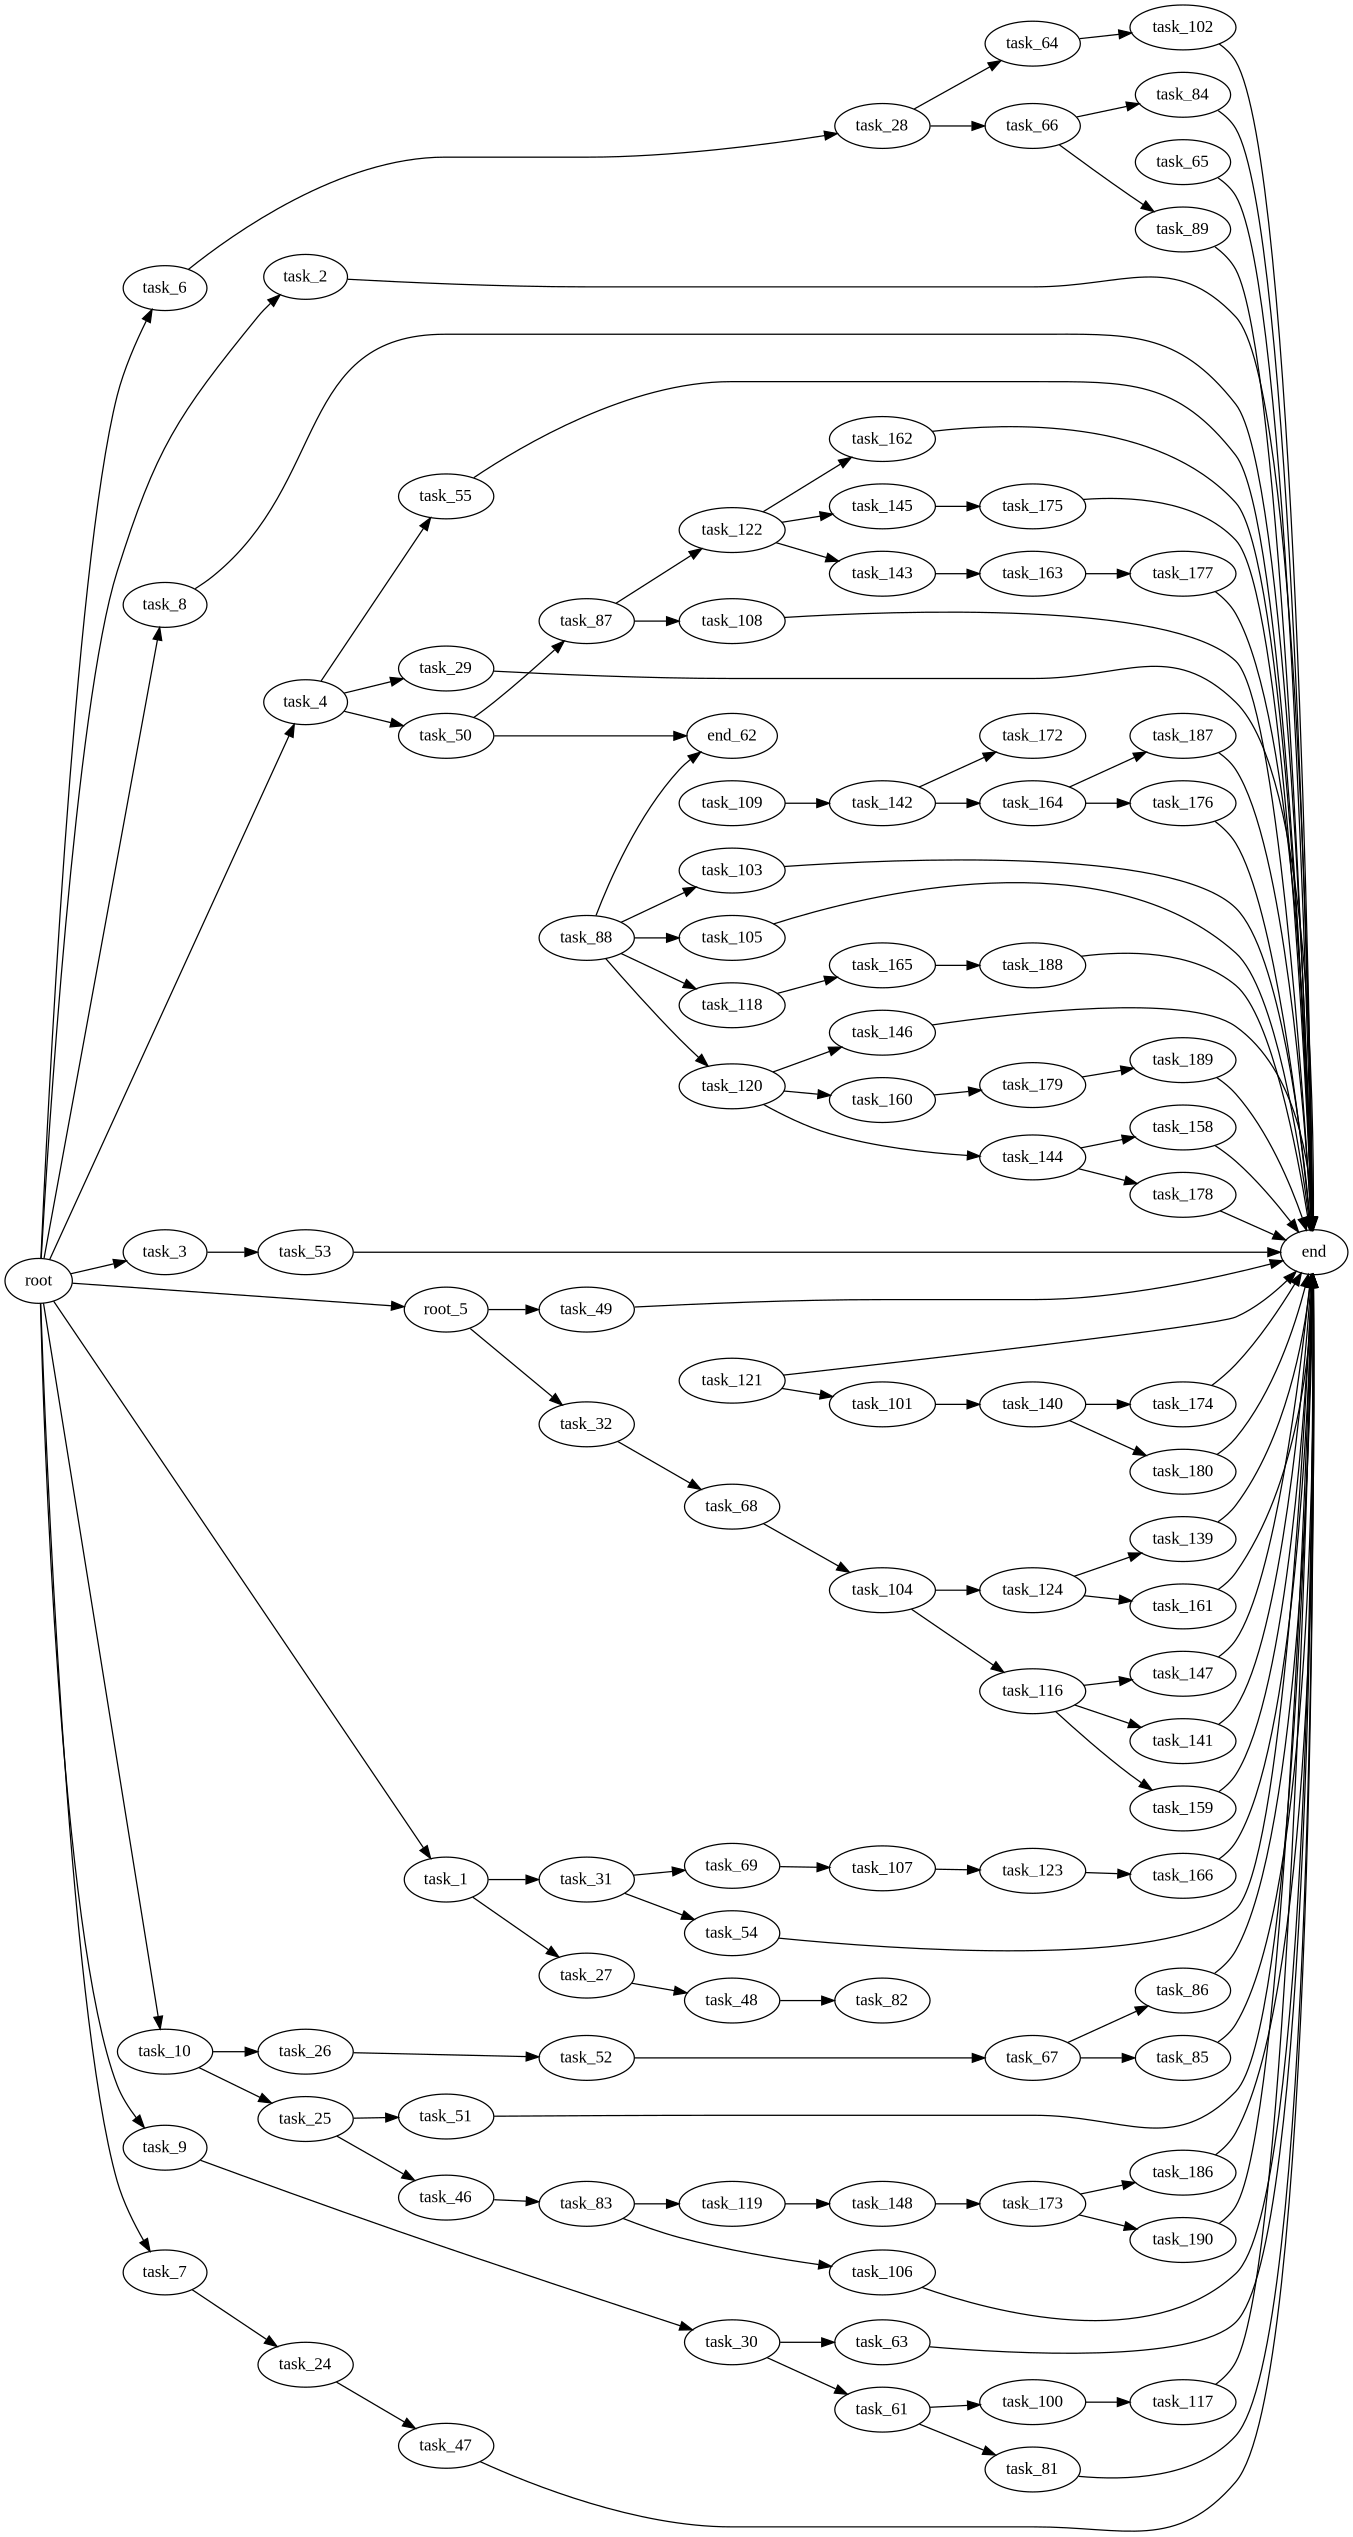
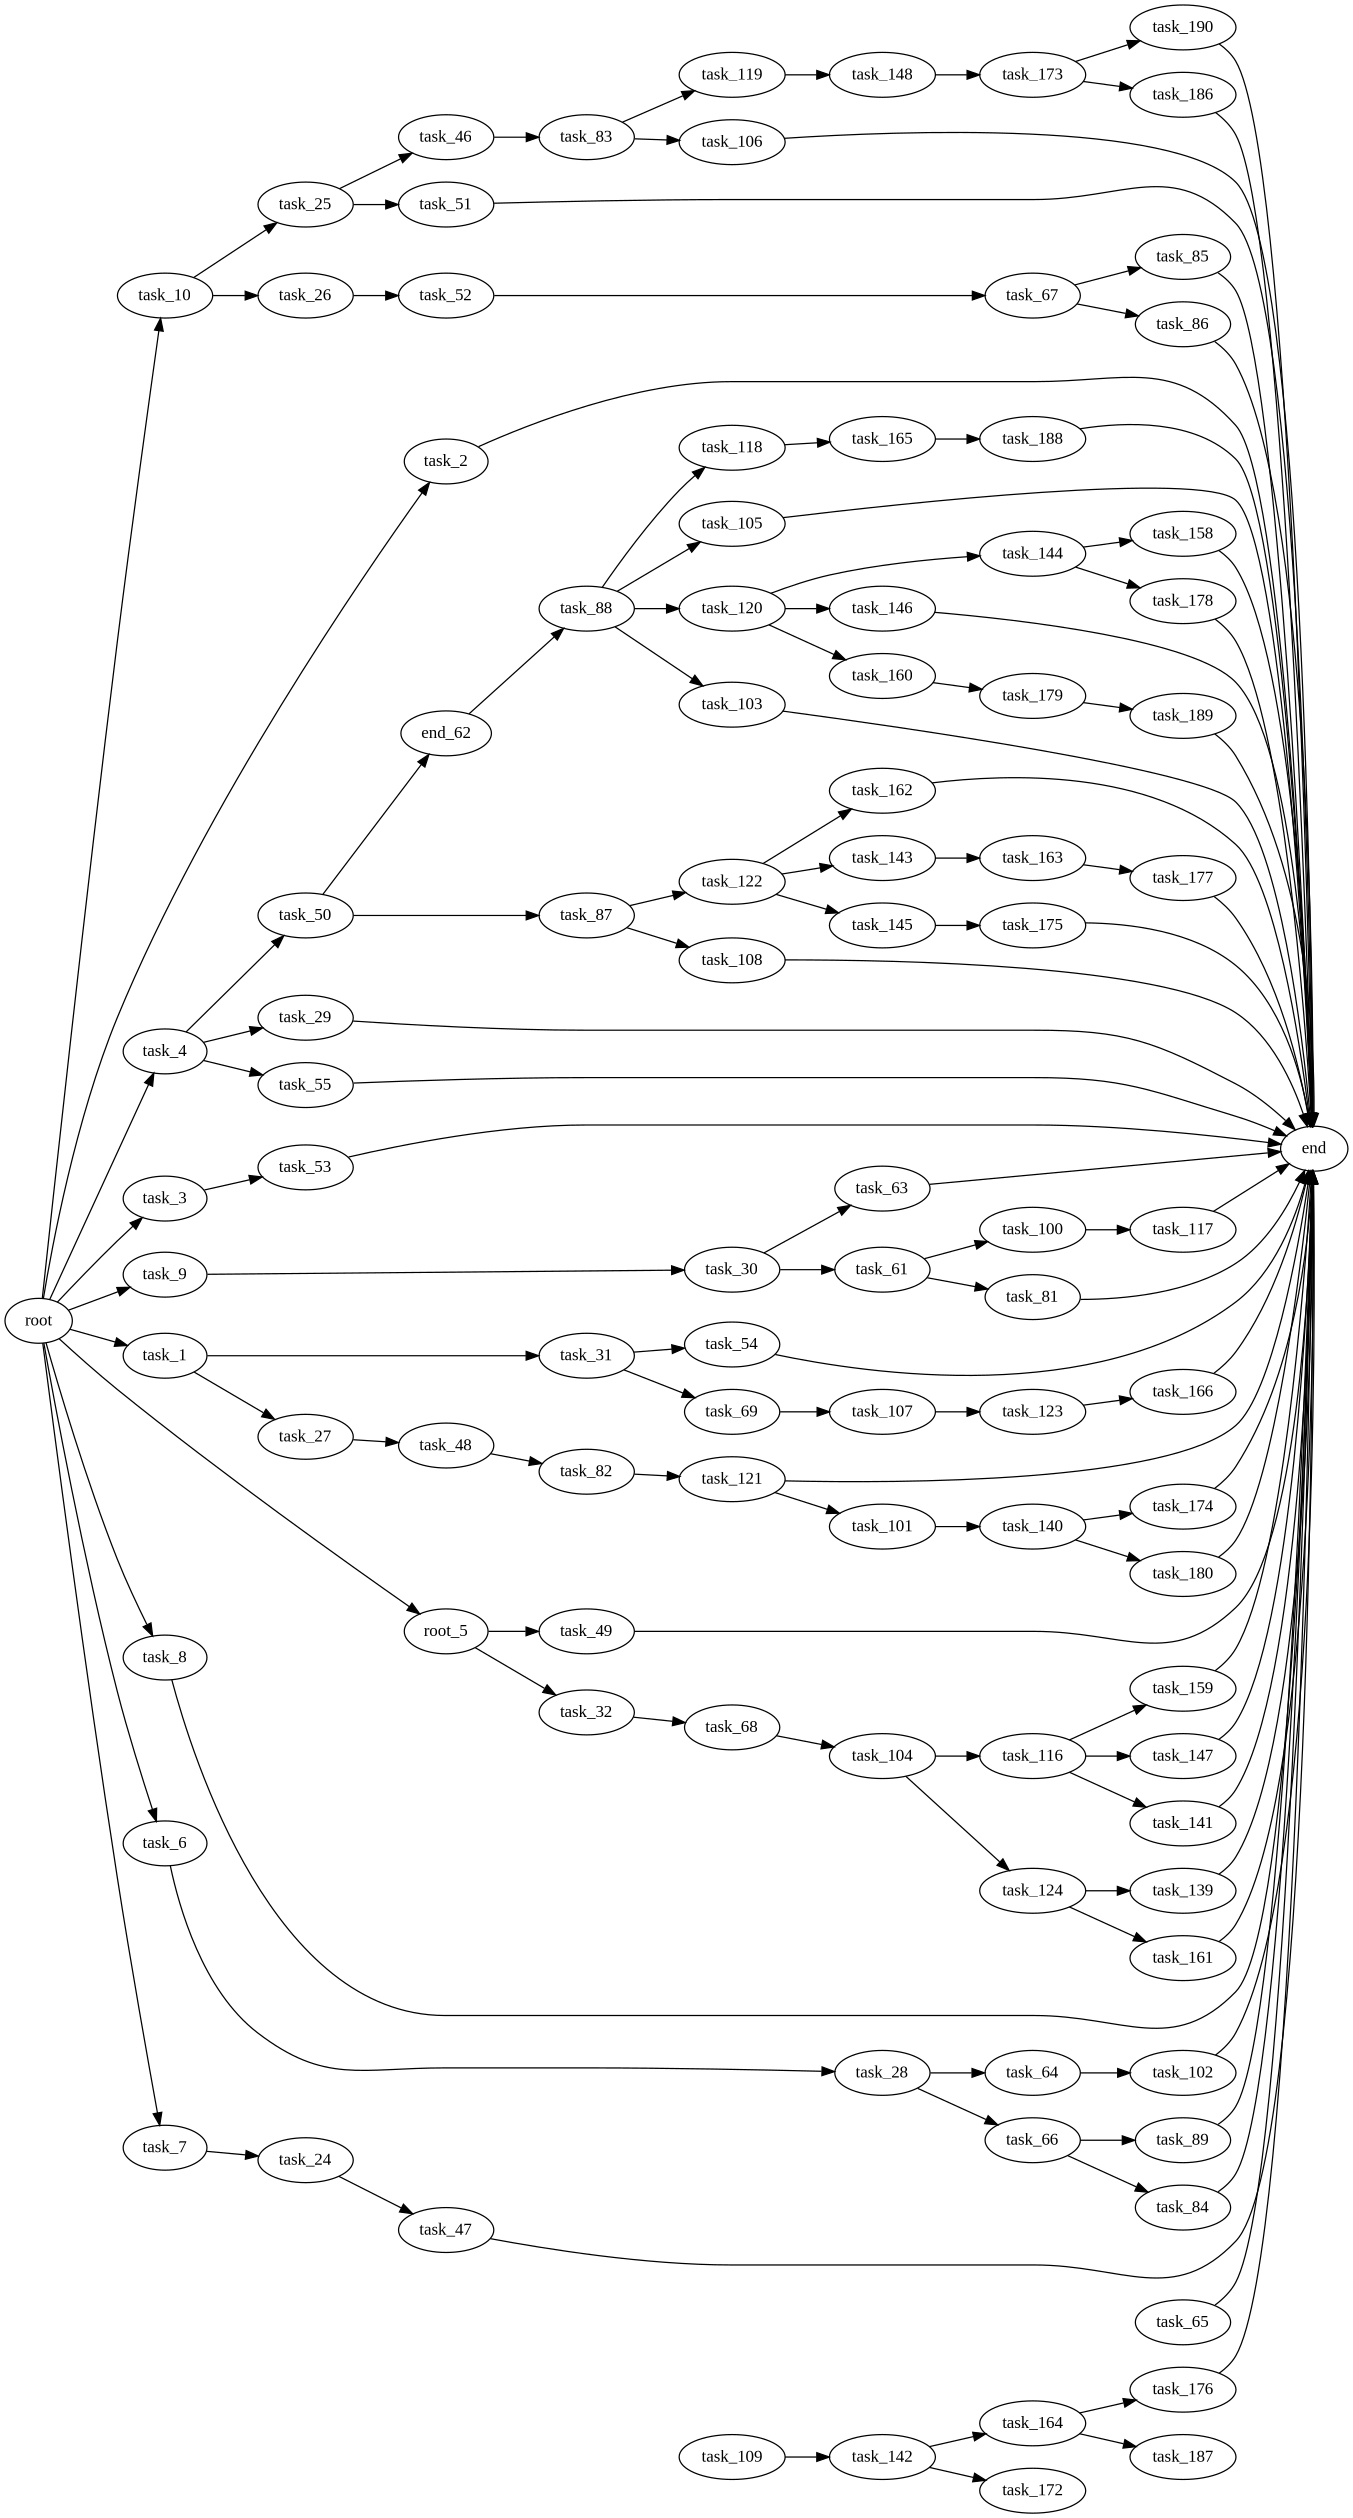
(635, 833) -> (512, 675)
(1279, 919) -> none
none -> (651, 1475)
